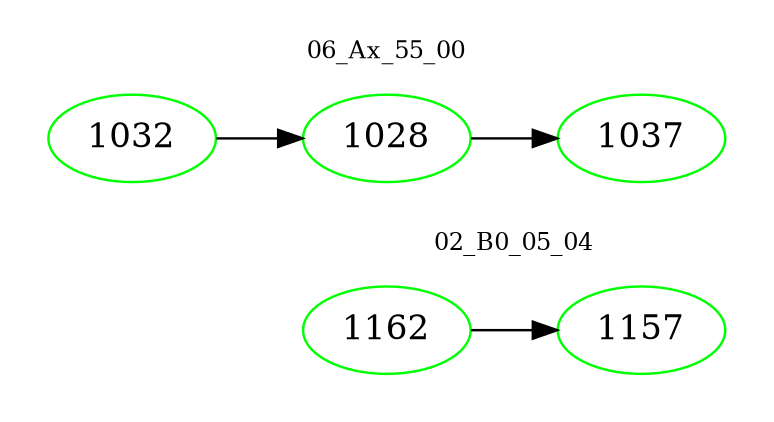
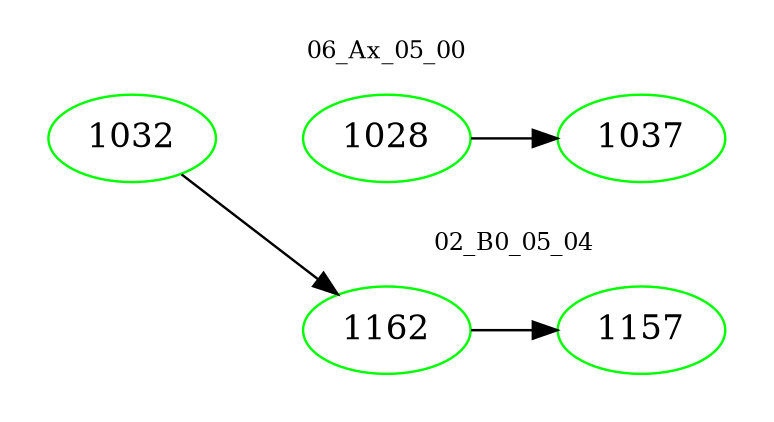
(387, 52) -> (387, 52)
(247, 138) -> (250, 227)
